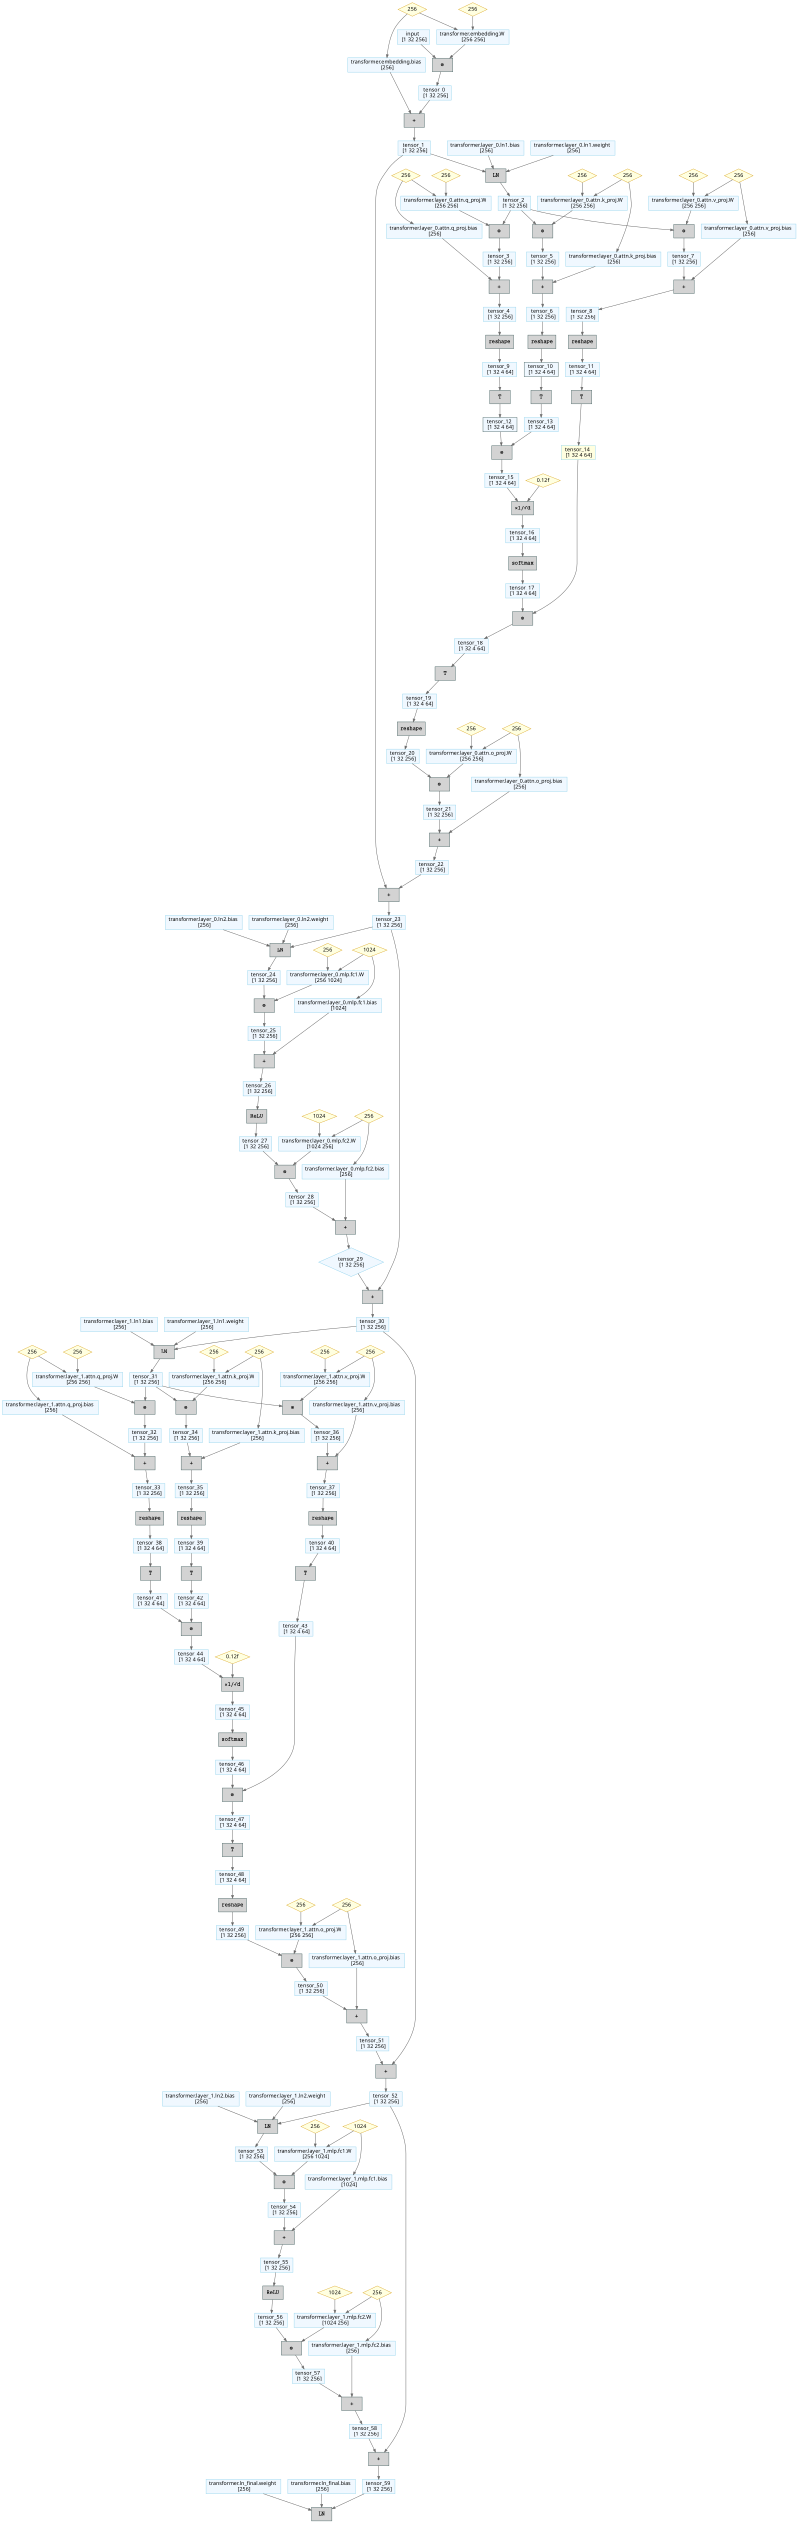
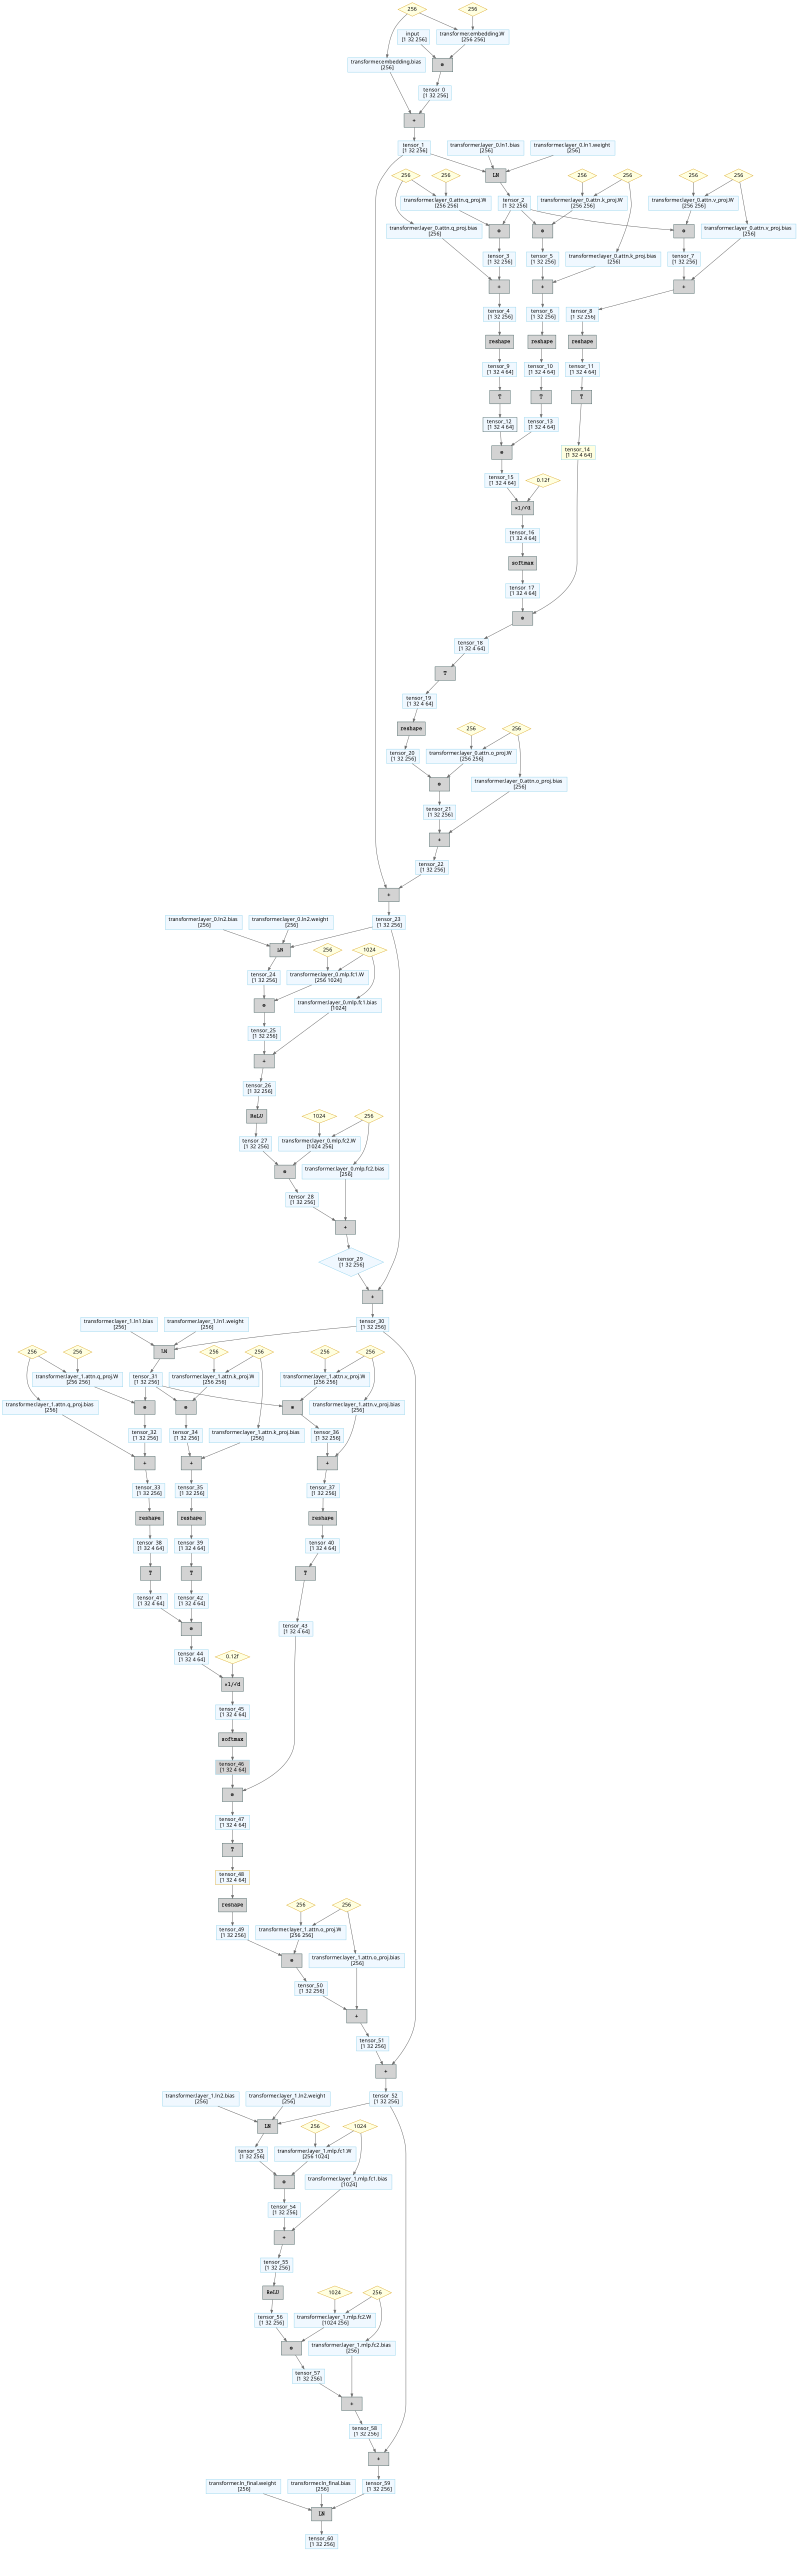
(541, 369) -> (541, 369)
(233, 1767) -> (233, 1767)
(233, 1878) -> (233, 1878)
none -> (322, 2542)
